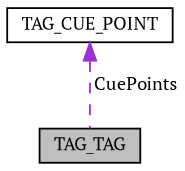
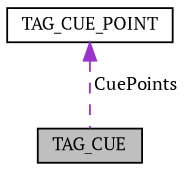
(90, 146) -> (90, 146)
